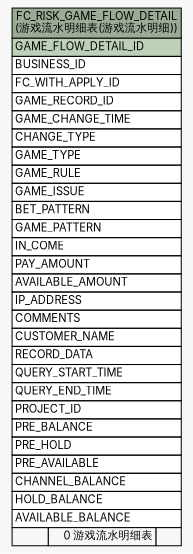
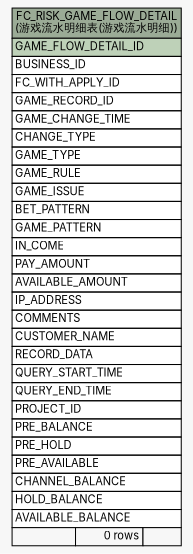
(108, 536) -> (122, 536)
